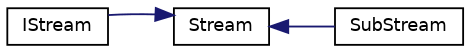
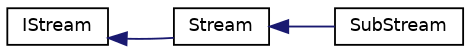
(132, 14) -> (150, 39)
